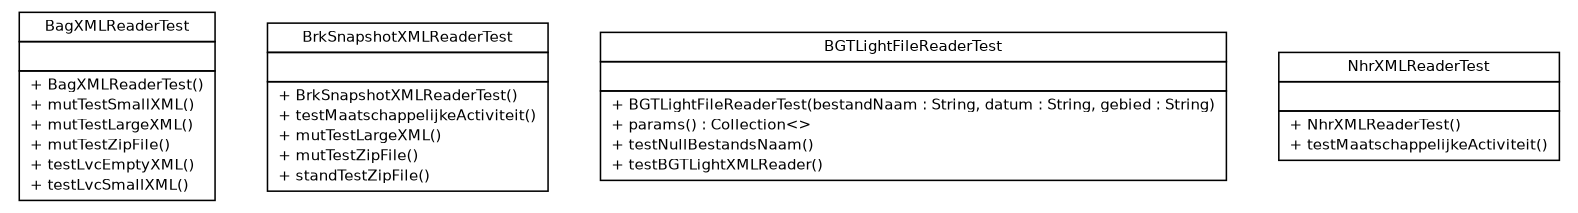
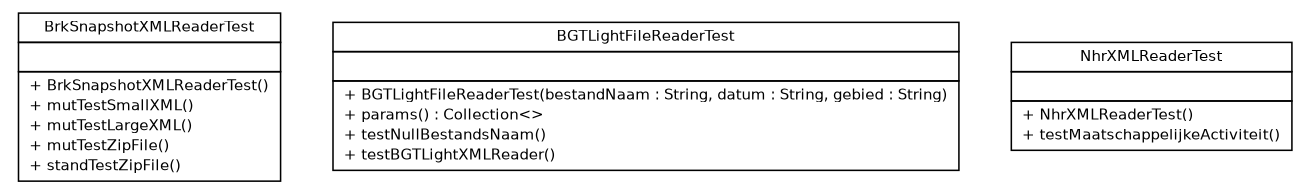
(116, 106) -> none
(408, 116) -> (112, 106)
